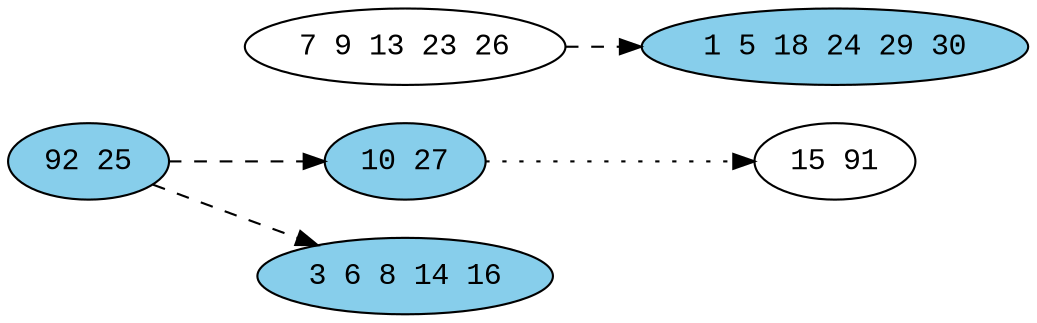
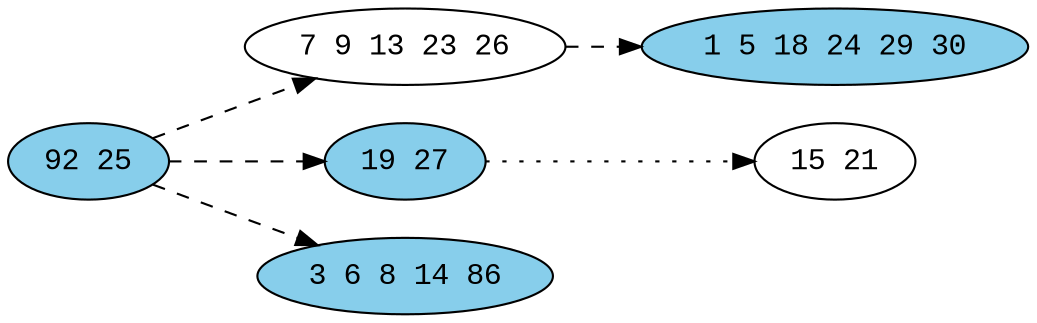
none -> (224, 112)
(405, 161) -> (405, 161)
(835, 161) -> (835, 161)
(405, 276) -> (405, 276)
